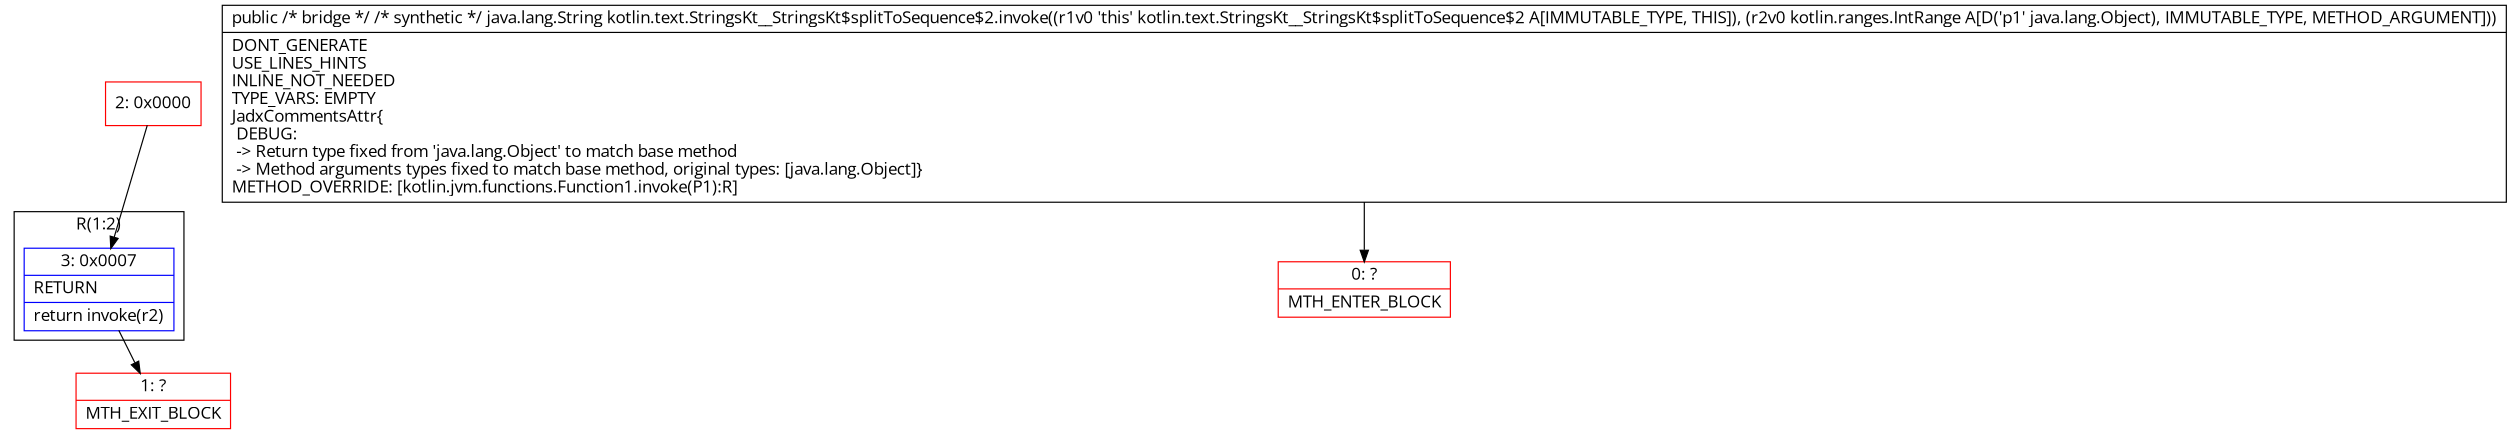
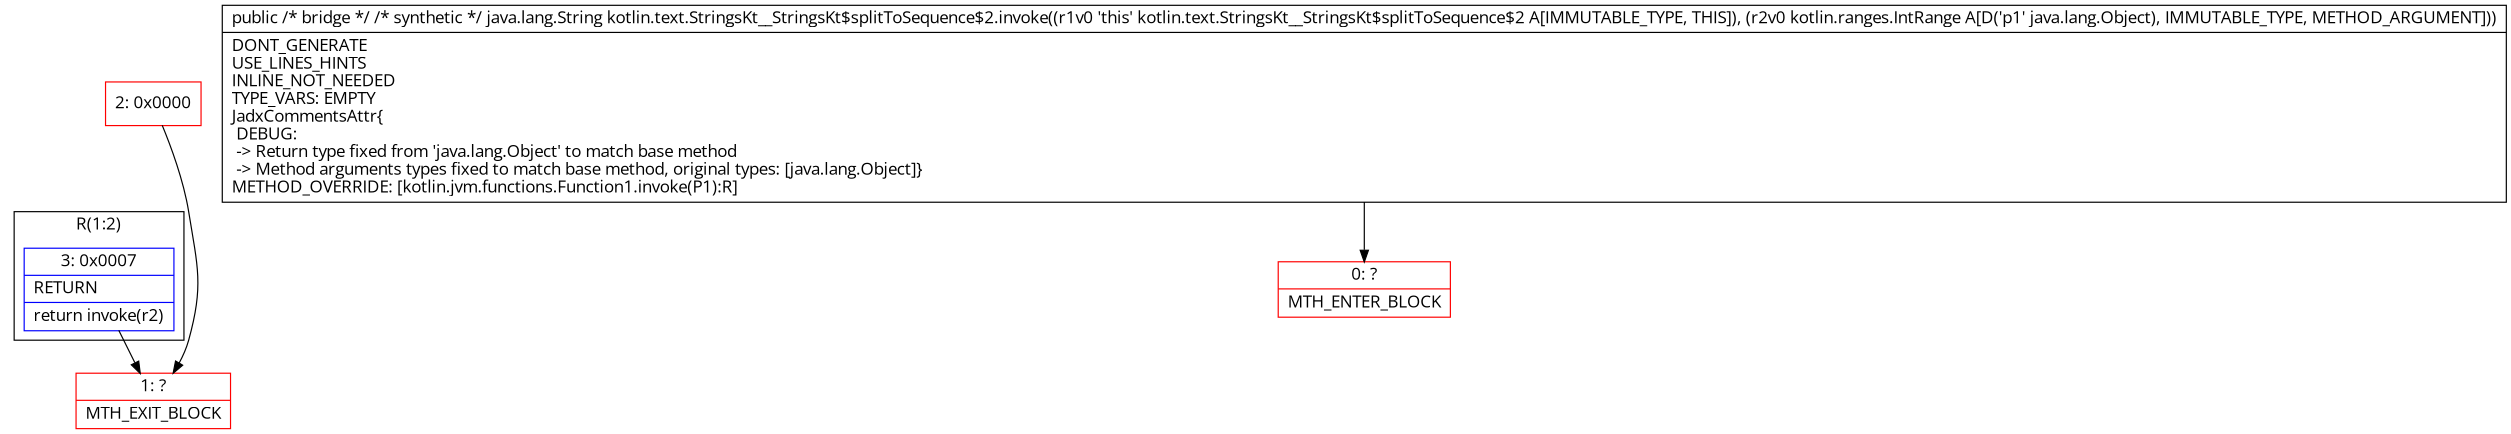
(131, 181) -> (194, 243)
